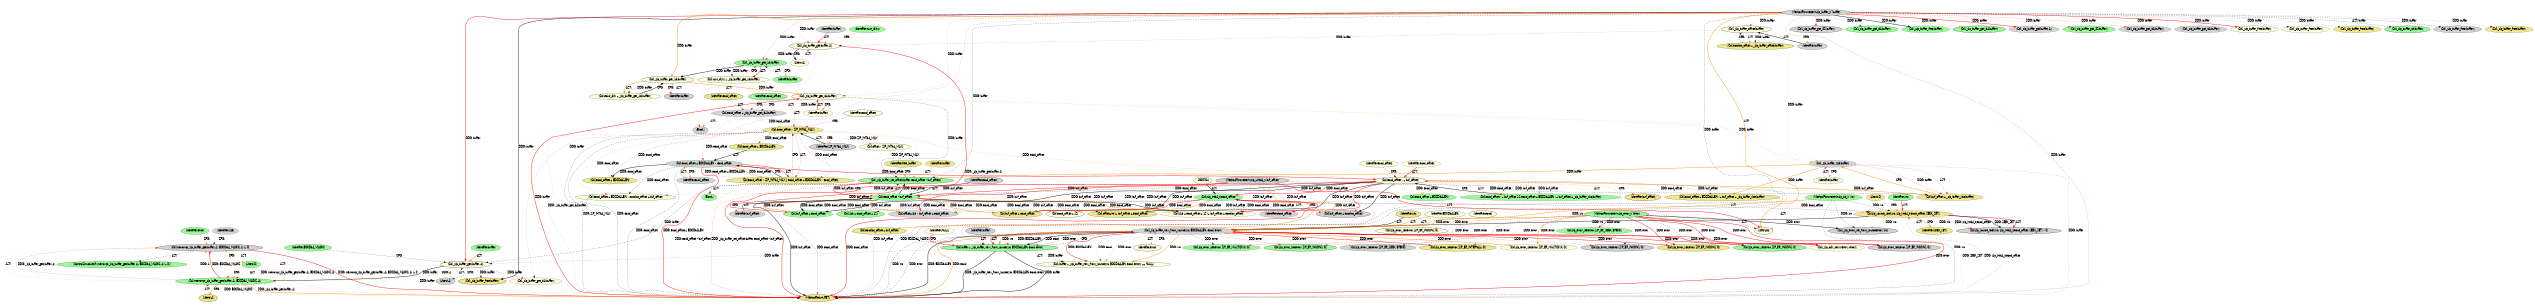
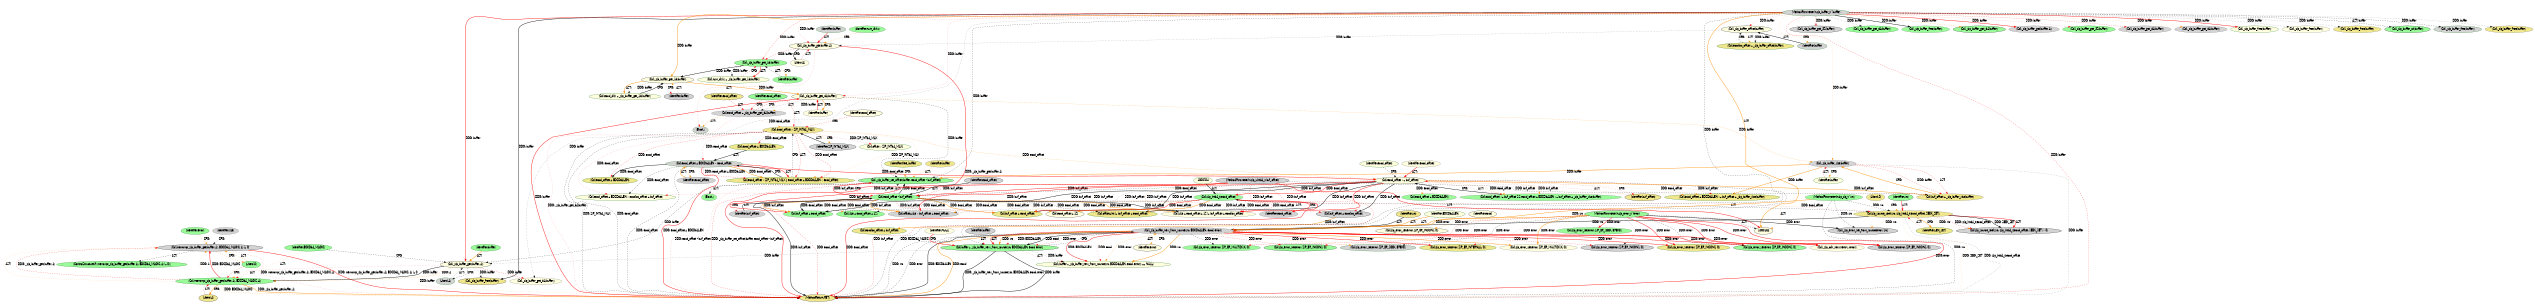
(1788, 111) -> (1833, 62)
(1164, 226) -> (1118, 227)
(1934, 231) -> (1934, 231)
